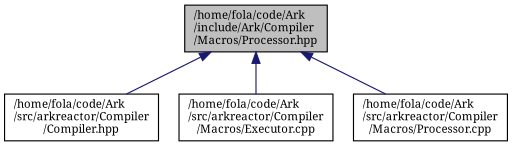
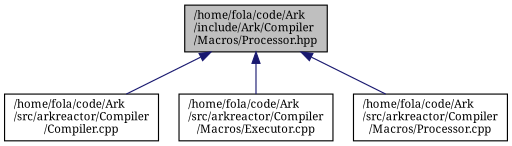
(82, 117) -> (82, 117)
